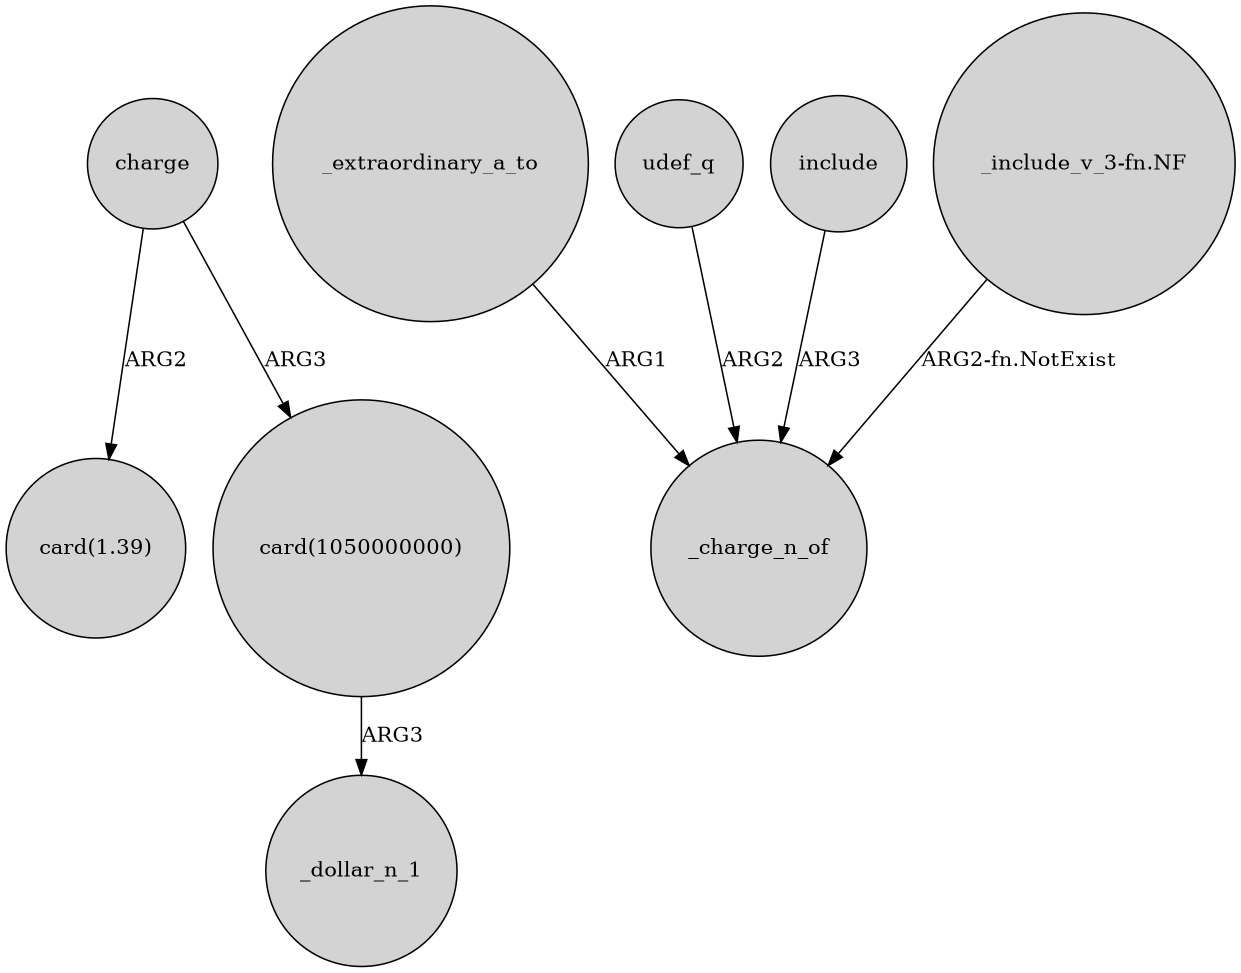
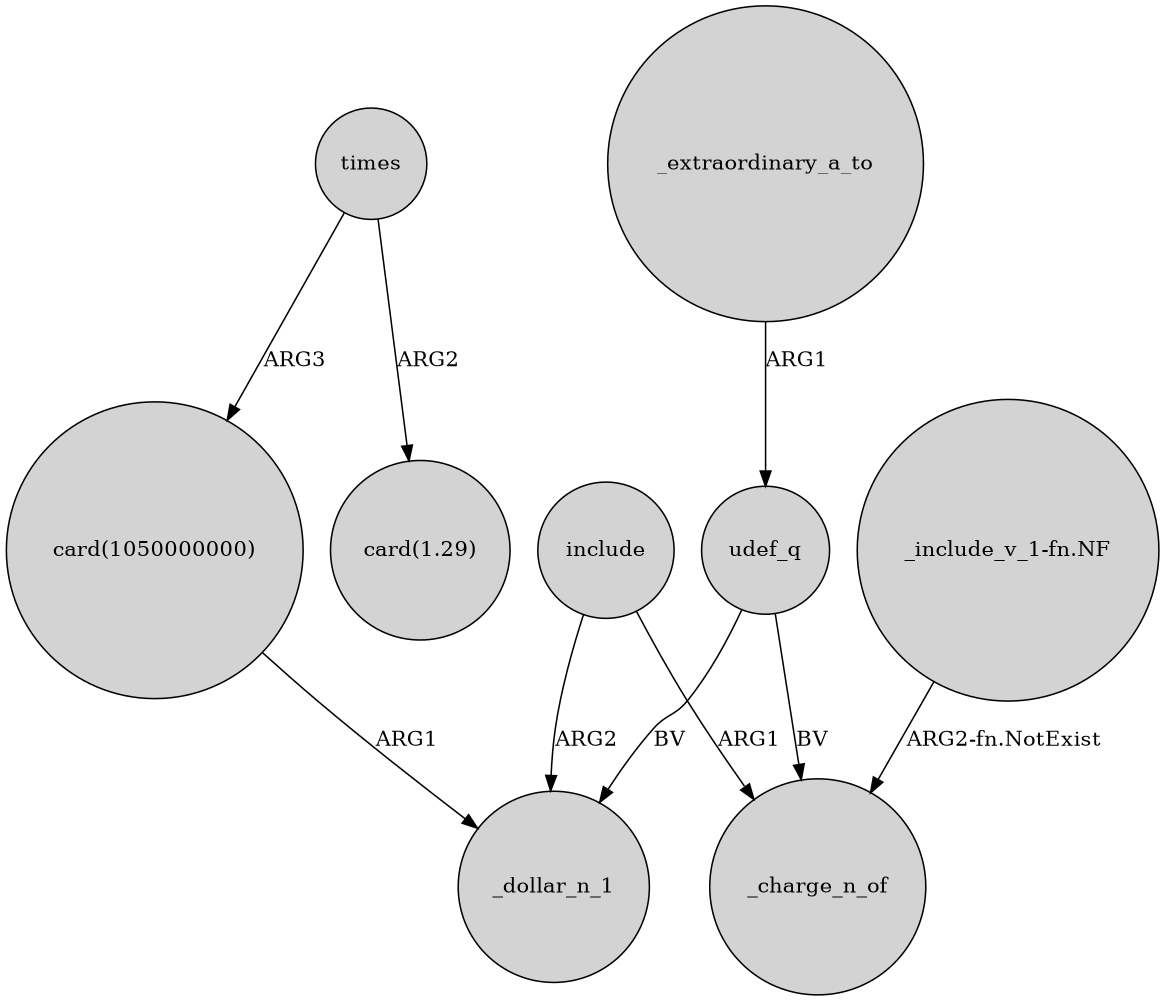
(153, 164) -> (371, 164)
(1084, 164) -> (1008, 550)
(754, 360) -> (812, 740)
(830, 360) -> (749, 740)
(606, 369) -> (766, 396)
(96, 548) -> (420, 550)
none -> (562, 694)
none -> (679, 710)
(393, 736) -> (407, 740)
